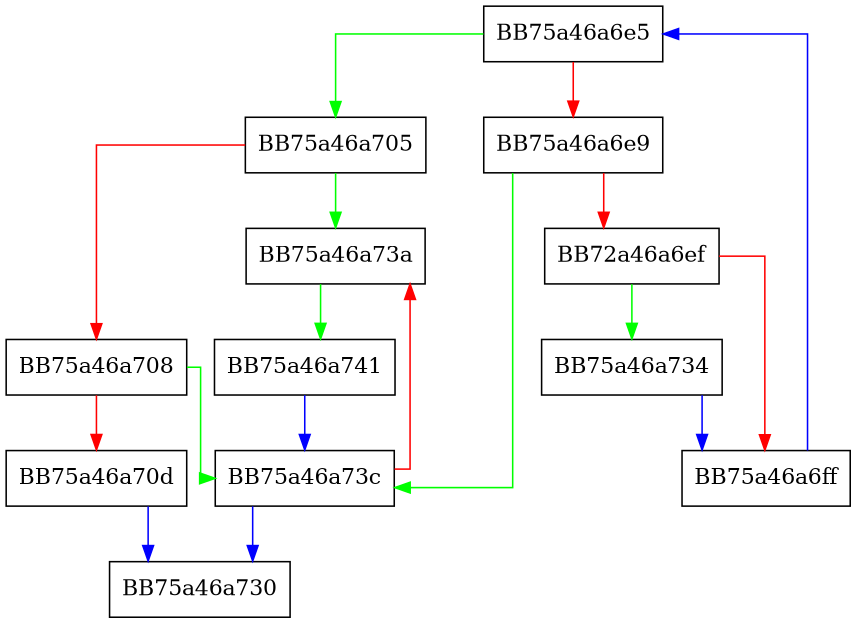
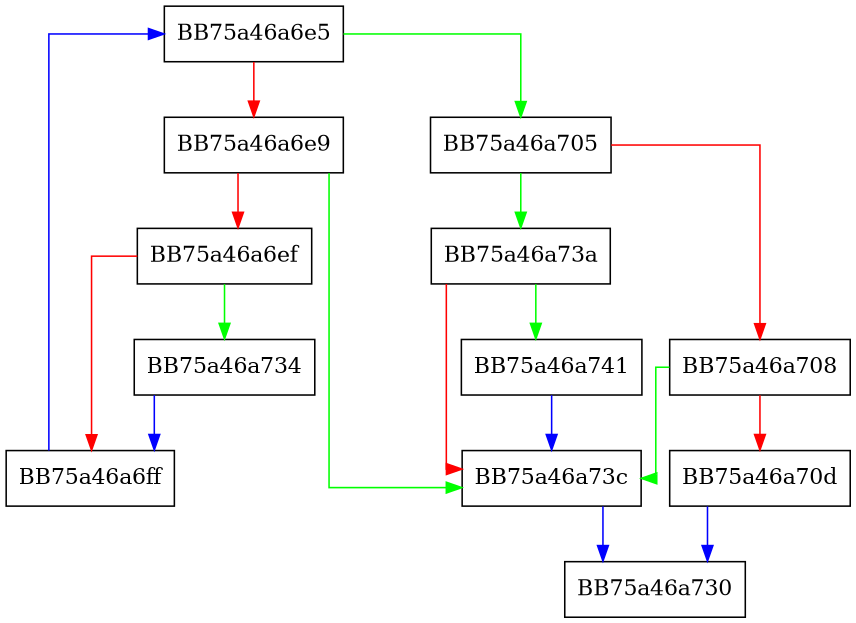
(632, 256) -> (225, 256)
(410, 392) -> (446, 377)
